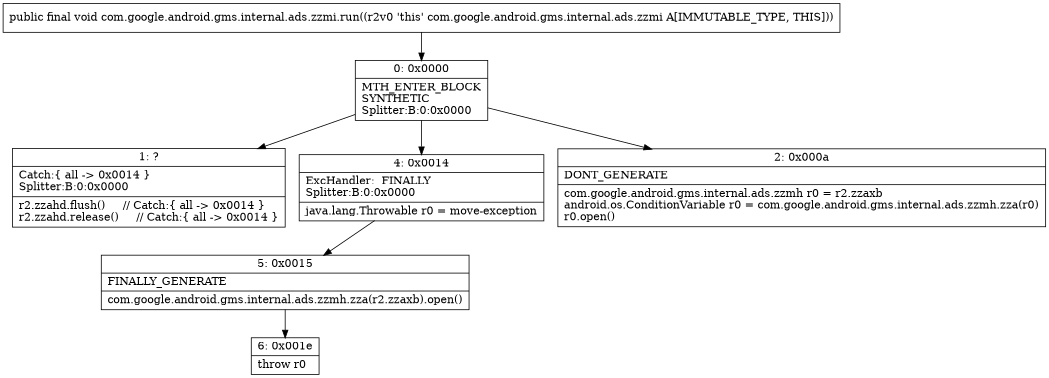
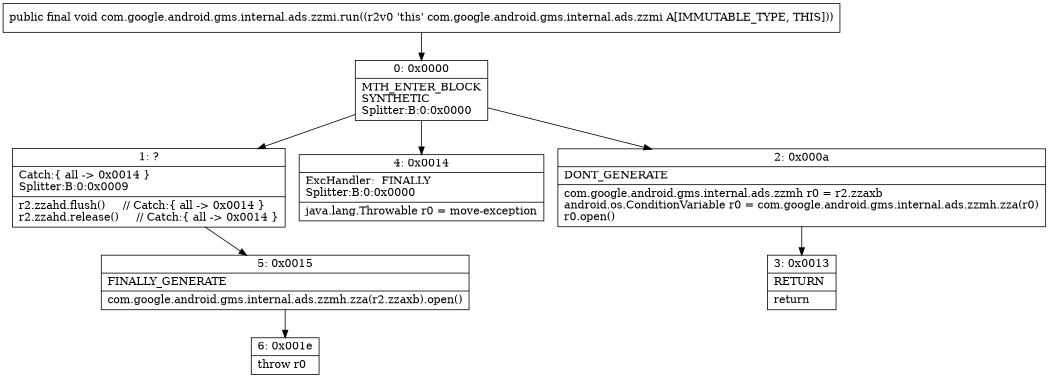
(74, 187) -> (74, 187)
(352, 236) -> (223, 239)
none -> (802, 282)
